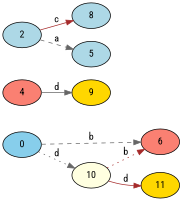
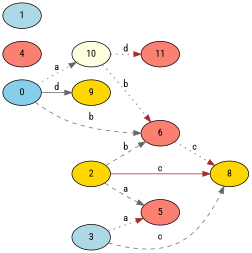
none -> (22, 16)
(91, 16) -> (229, 174)
(22, 35) -> (91, 174)
(91, 54) -> (160, 212)
(53, 93) -> (53, 93)
none -> (192, 152)
(57, 154) -> (57, 67)
none -> (123, 155)
(121, 184) -> (122, 54)
(160, 185) -> (160, 54)
none -> (91, 237)
